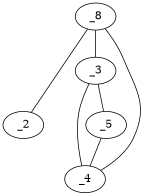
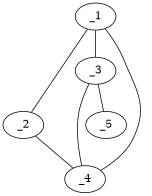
(96, 17) -> (96, 17)
(96, 152) -> (54, 152)
